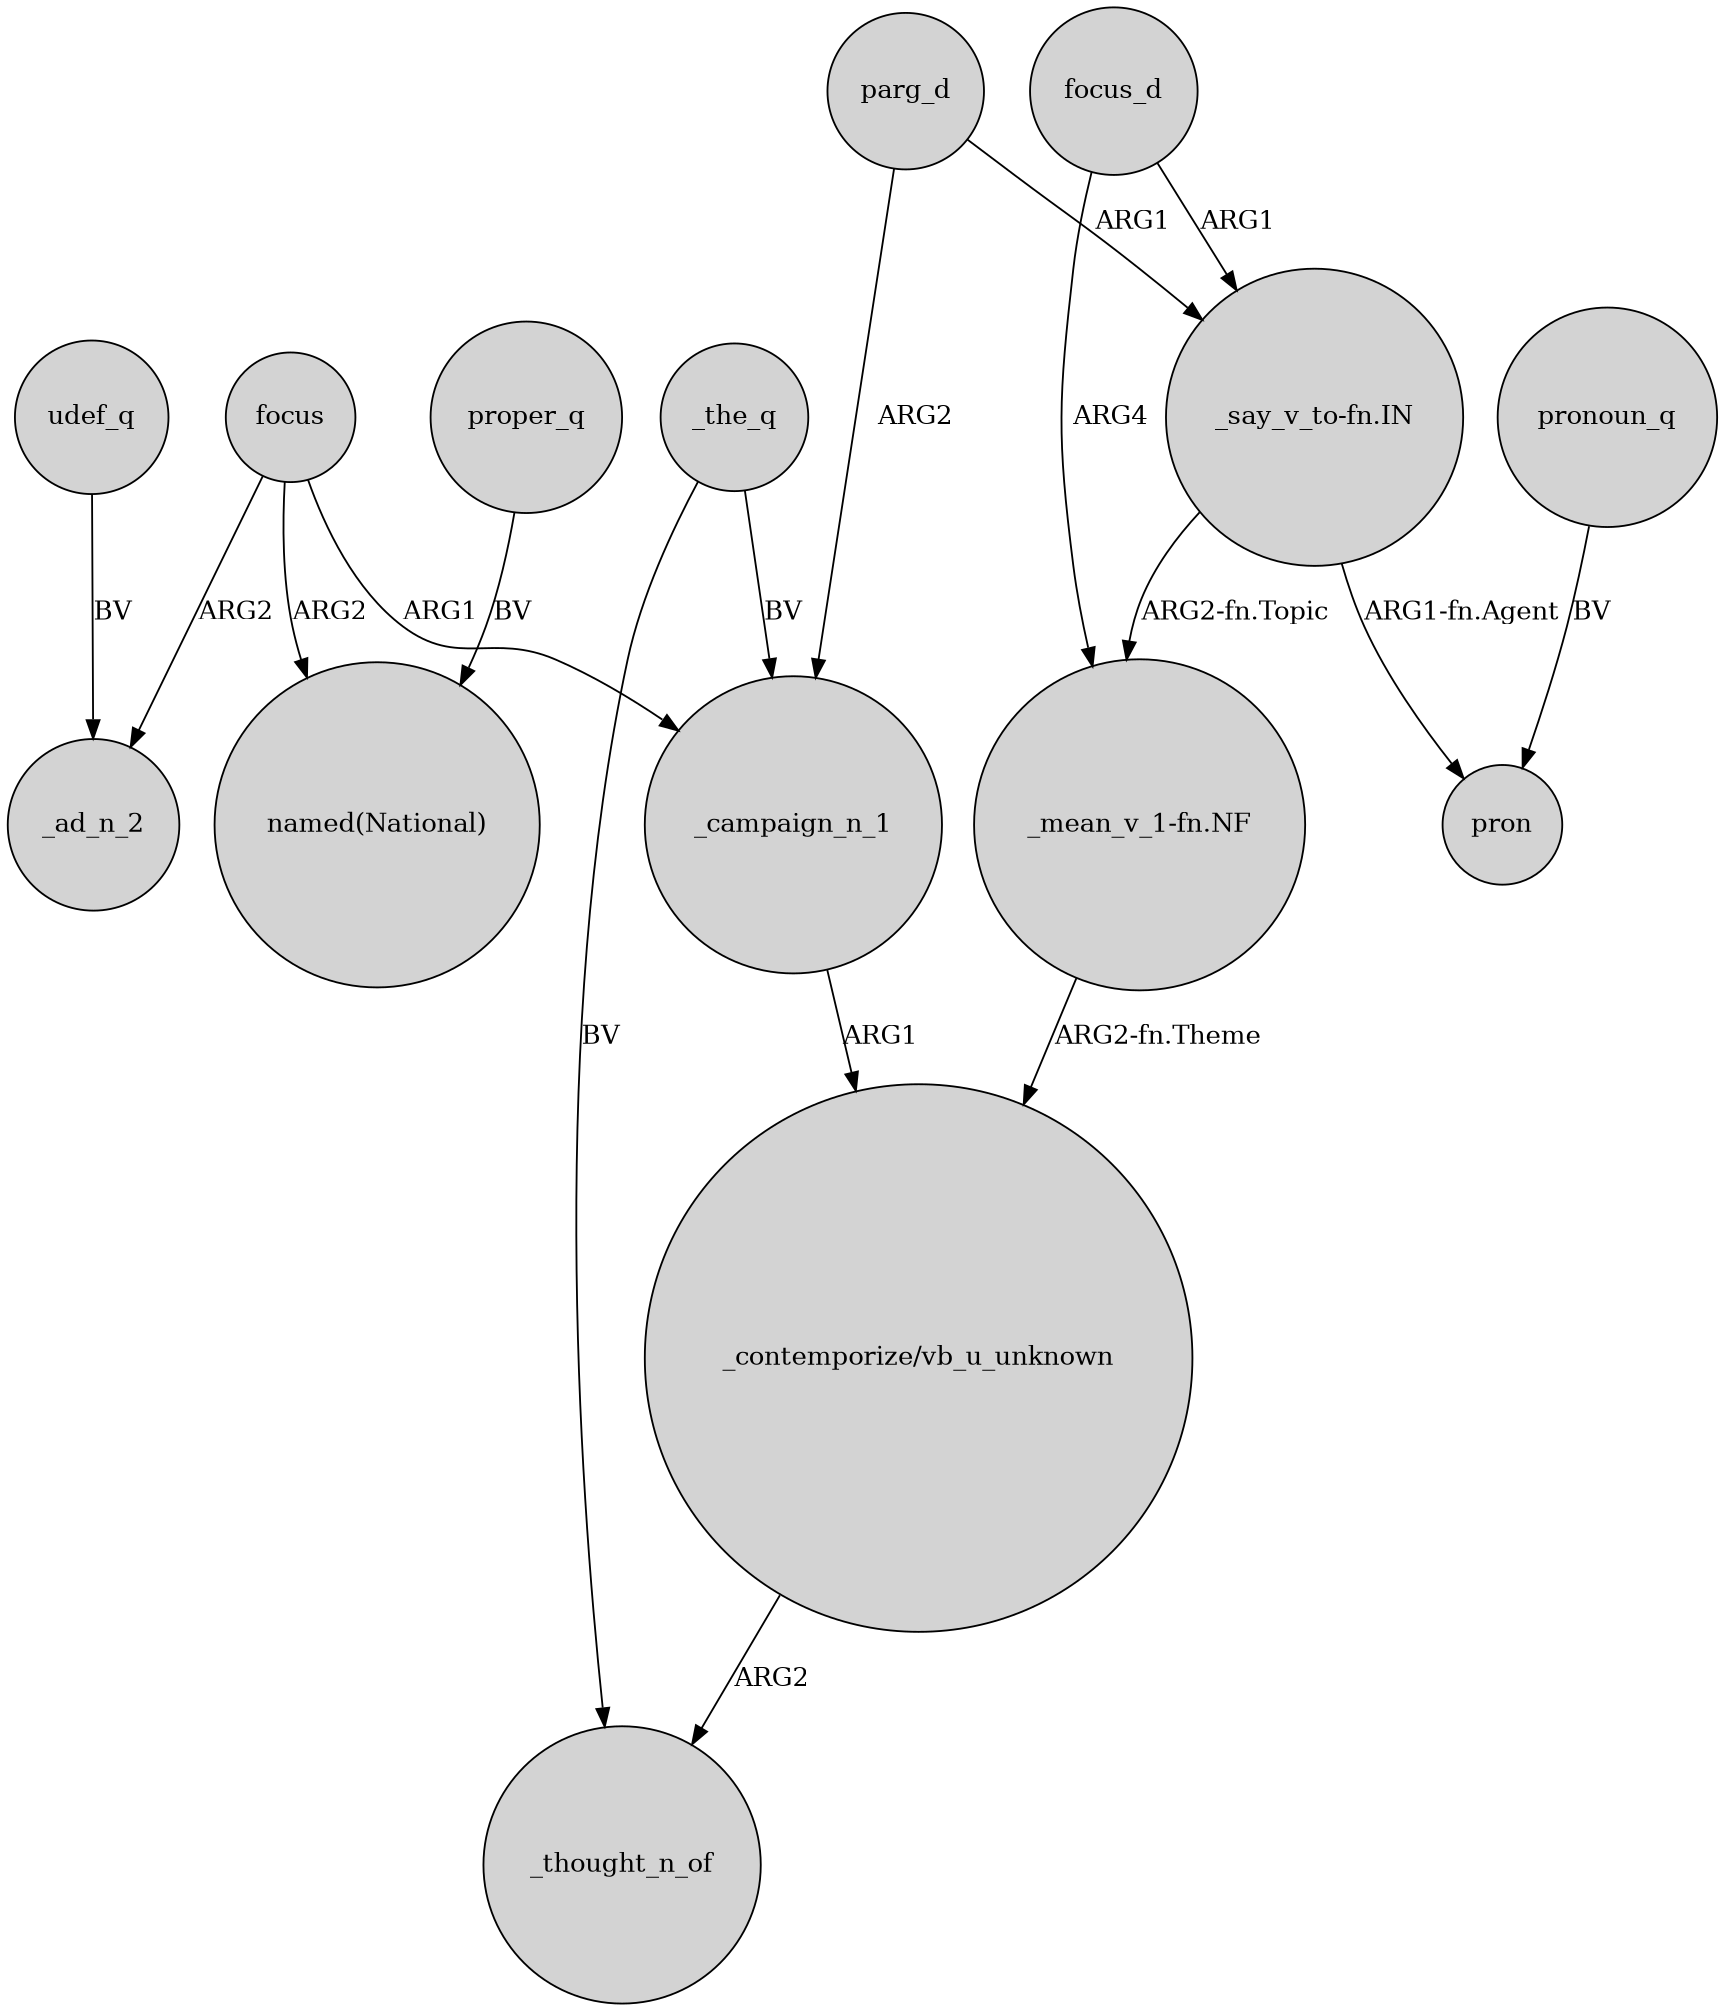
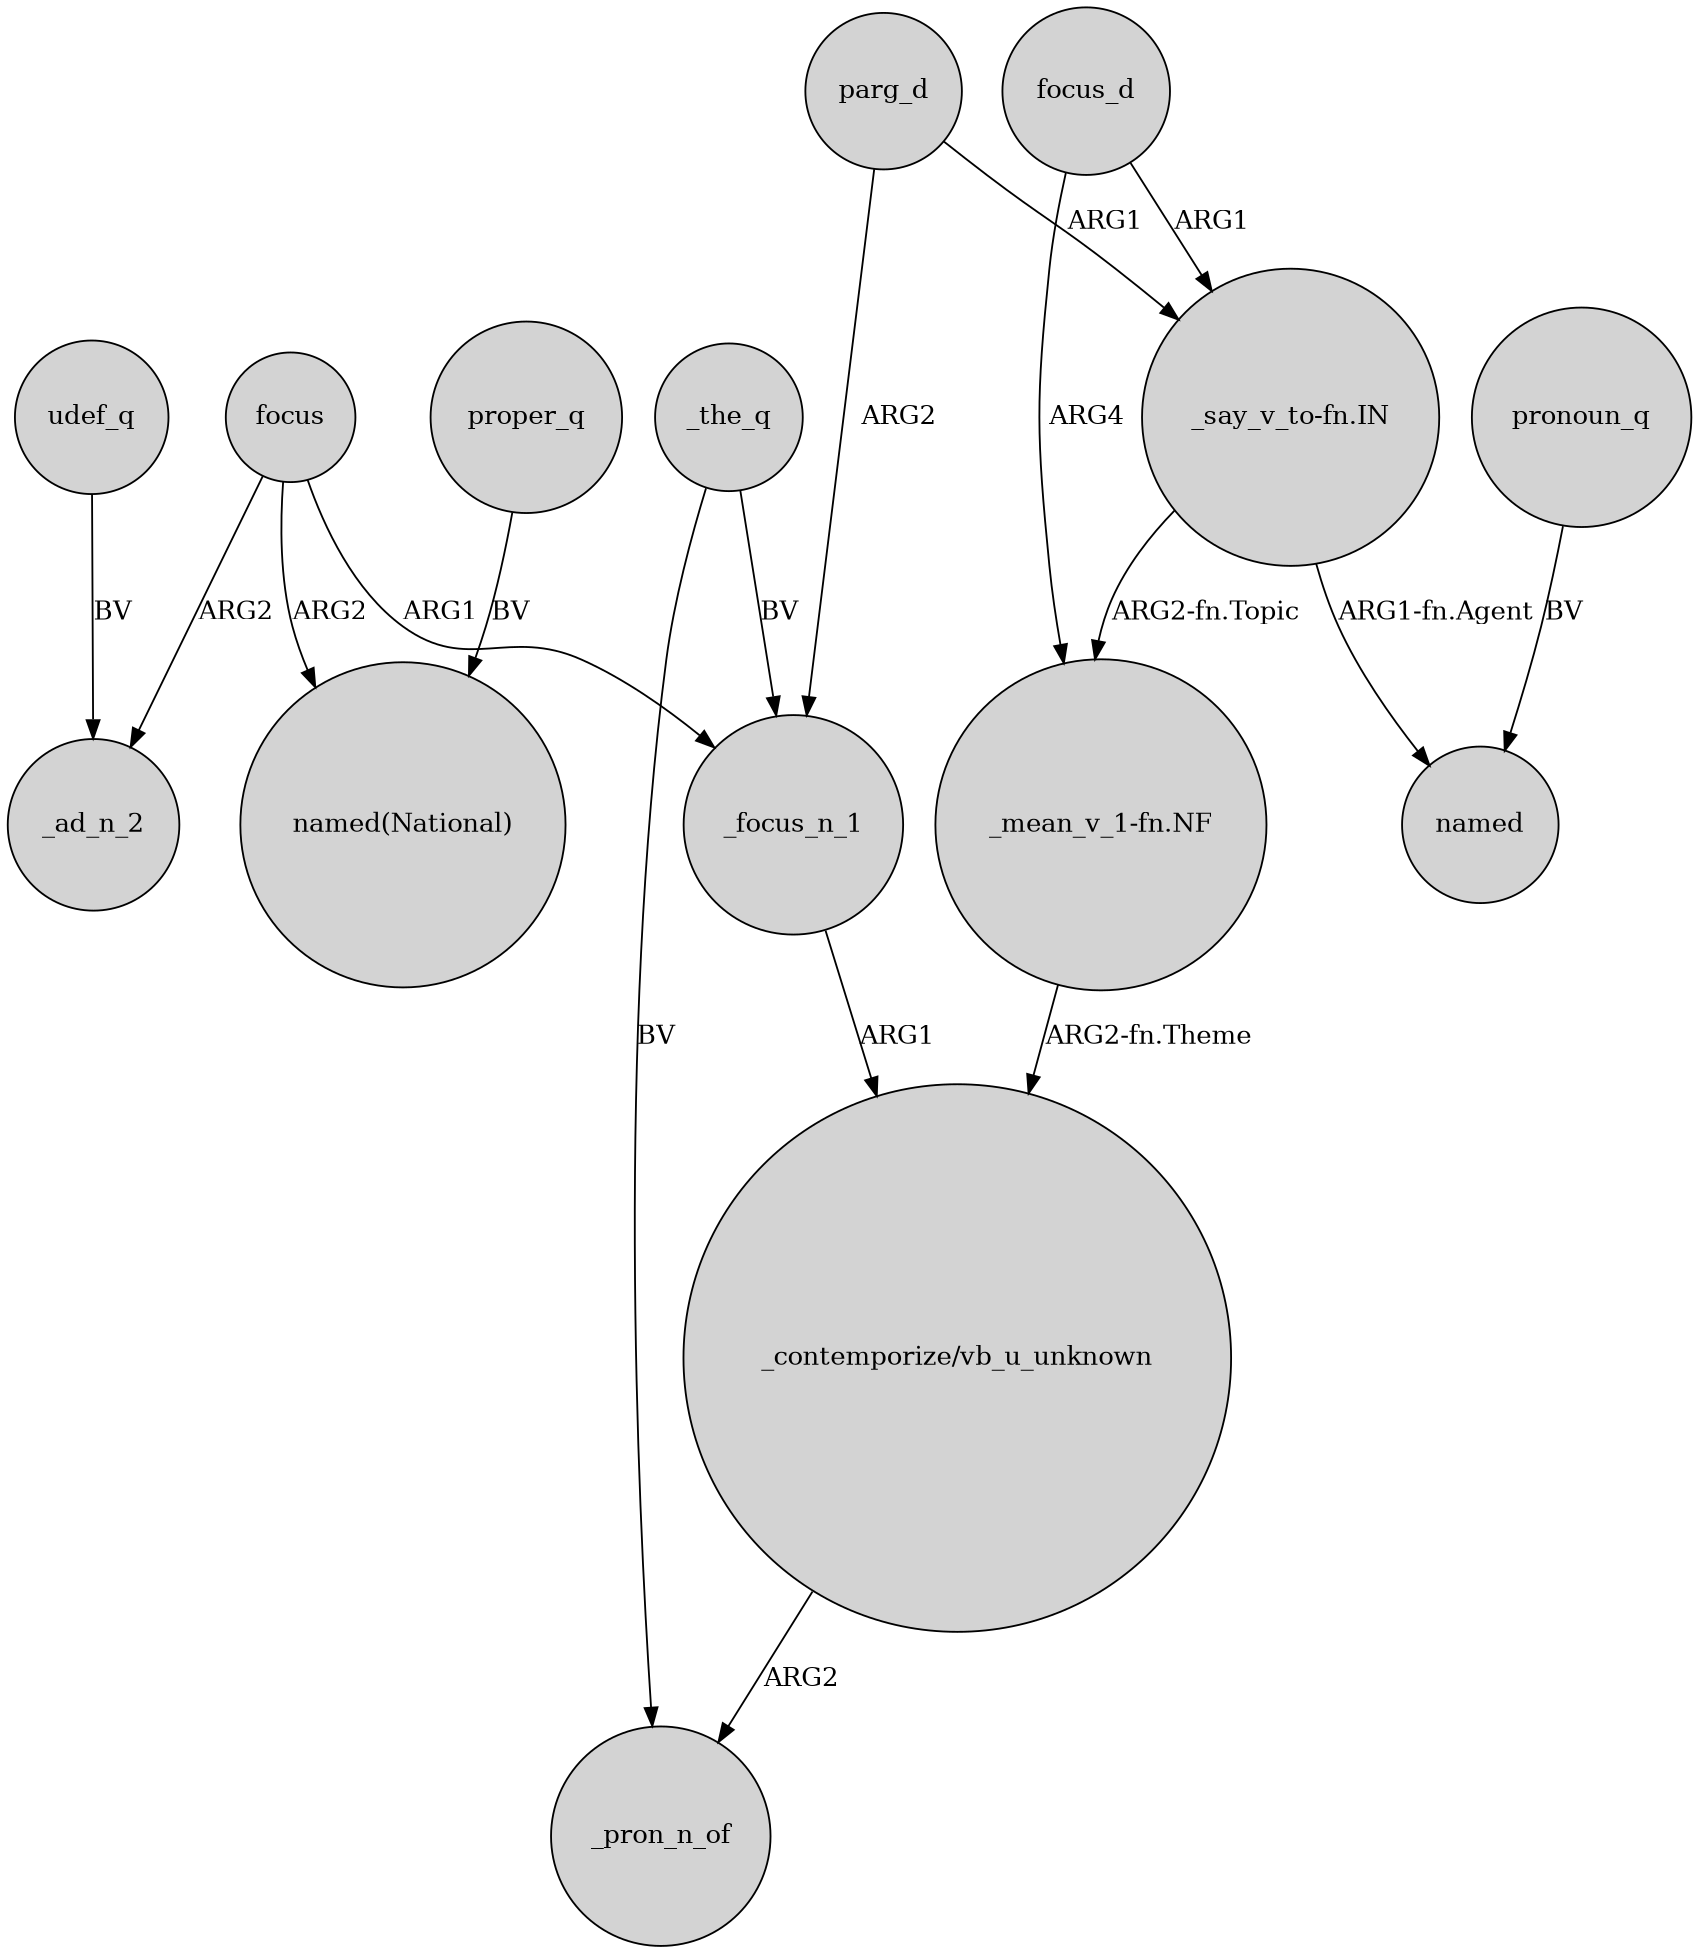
(793, 825) -> (793, 825)
(1502, 825) -> (1480, 825)
(622, 1865) -> (661, 1836)
